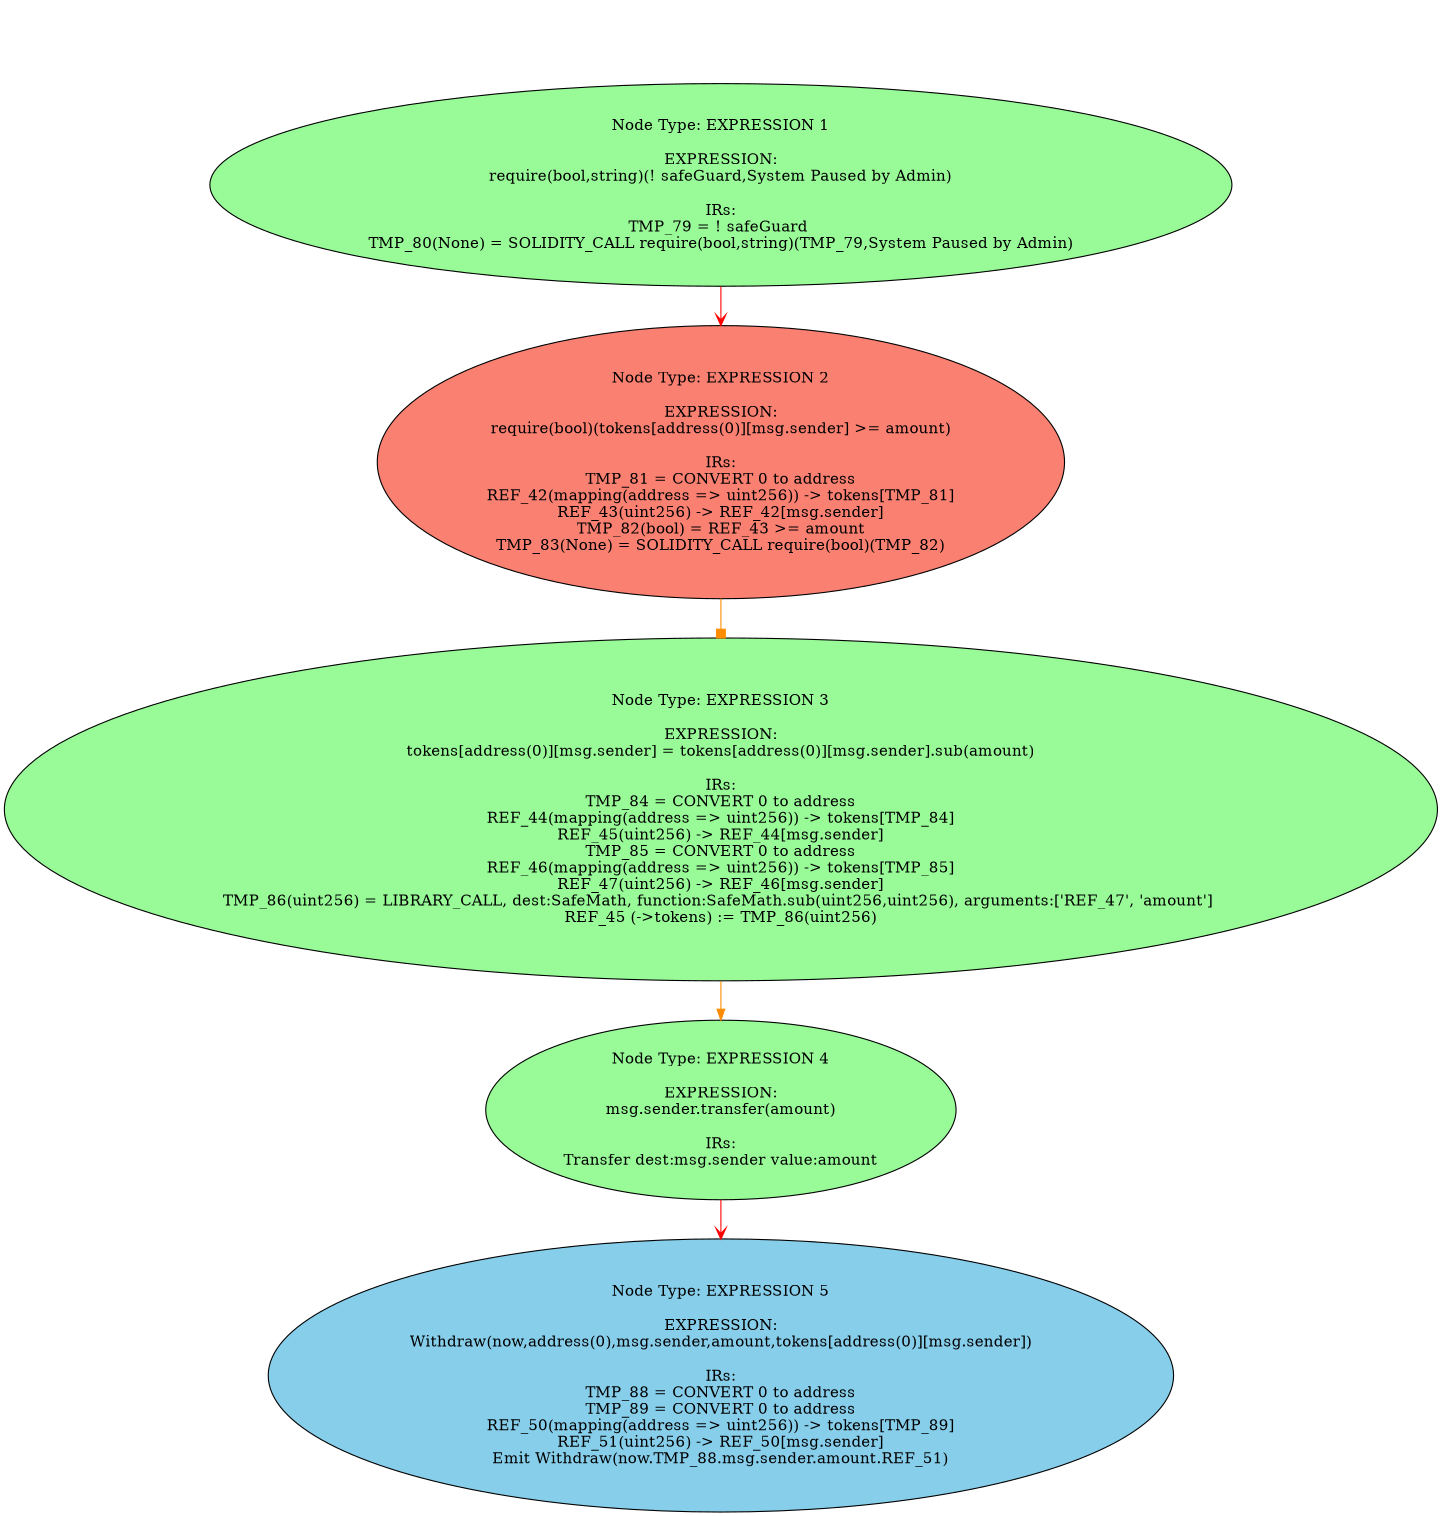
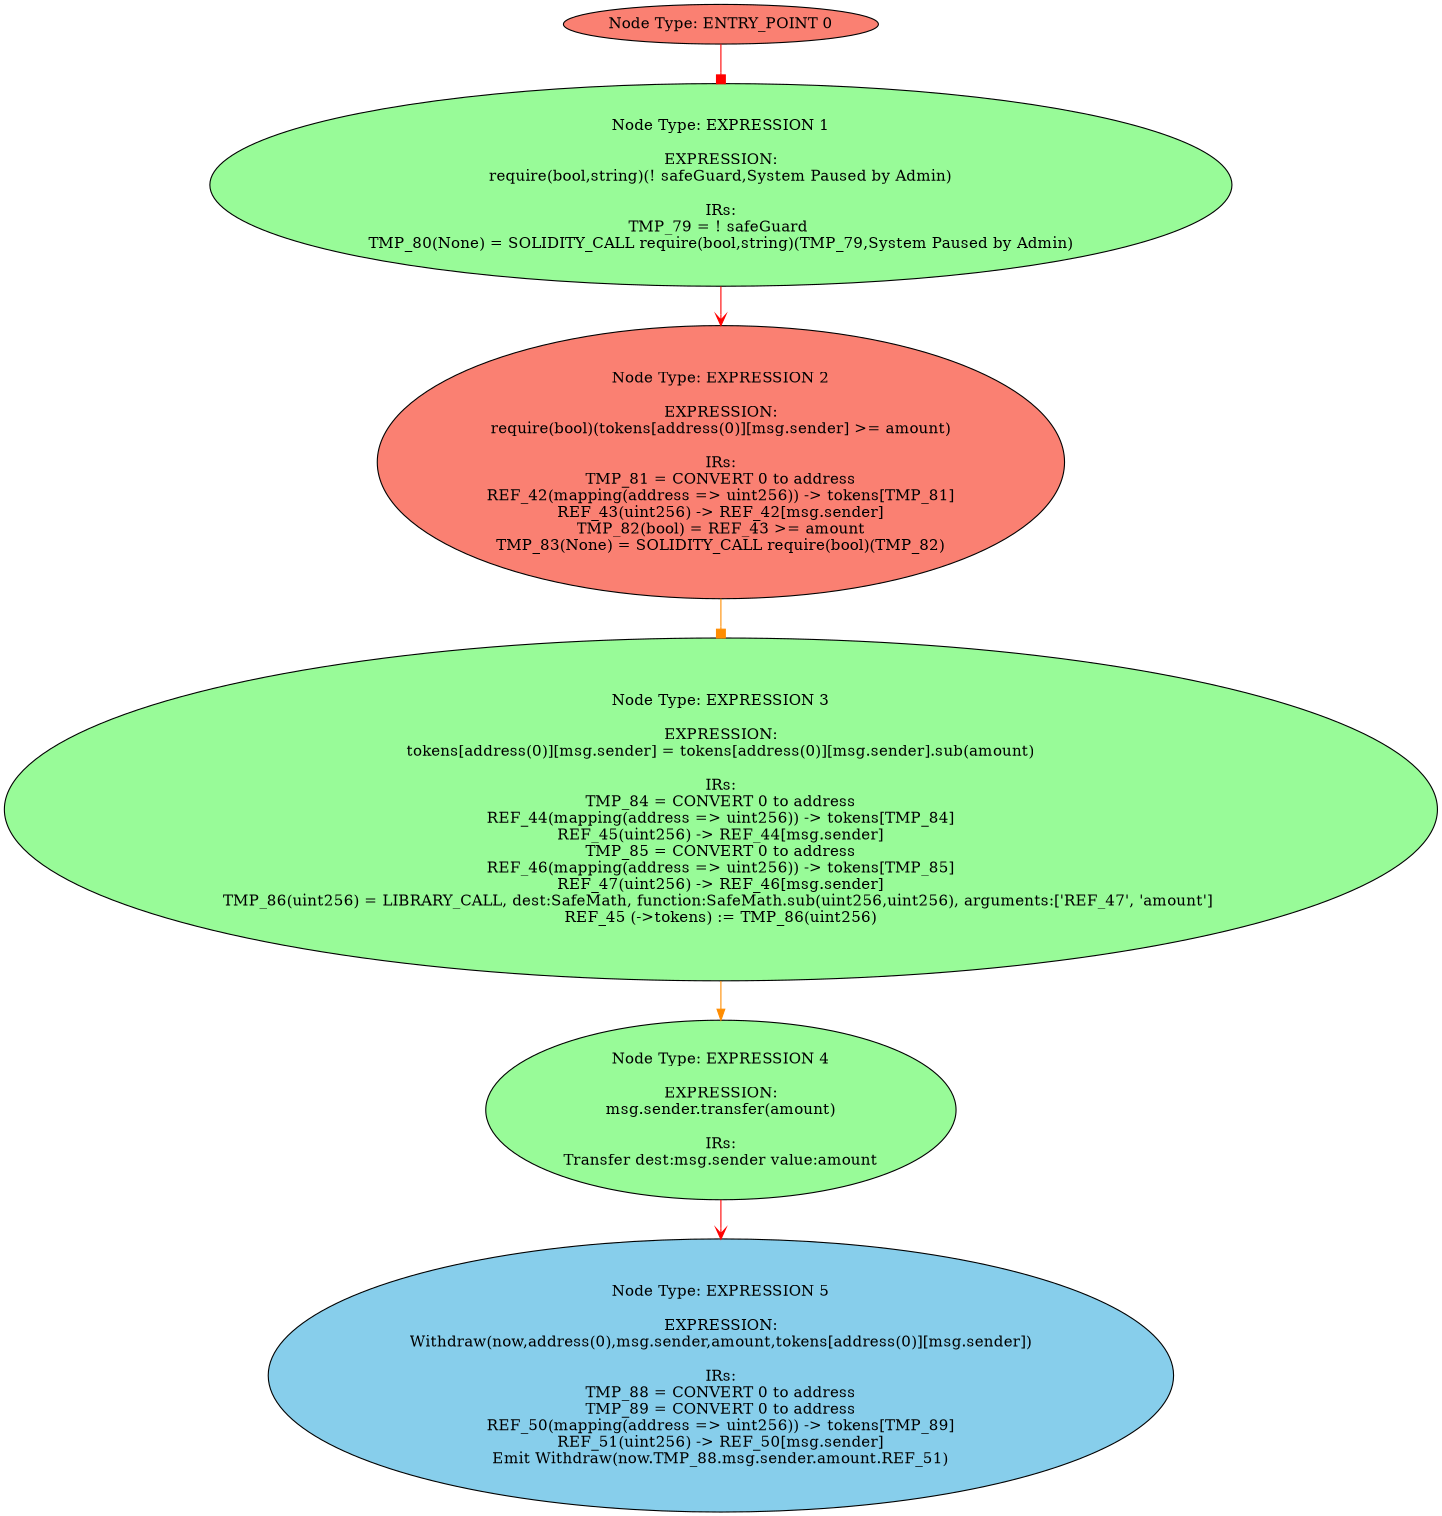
none -> (721, 24)
